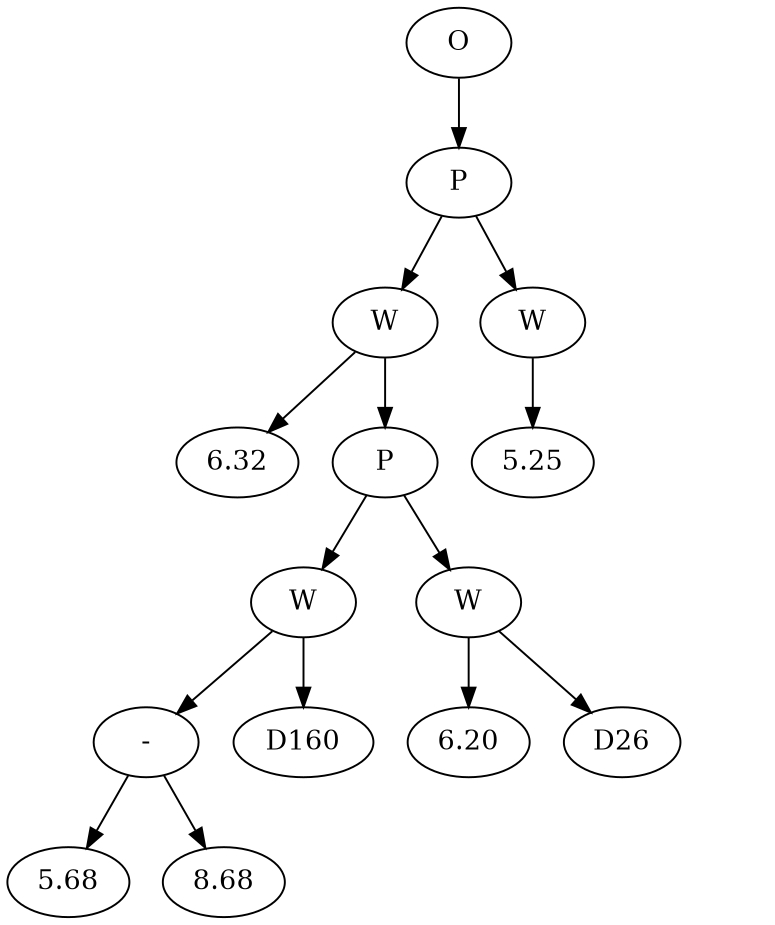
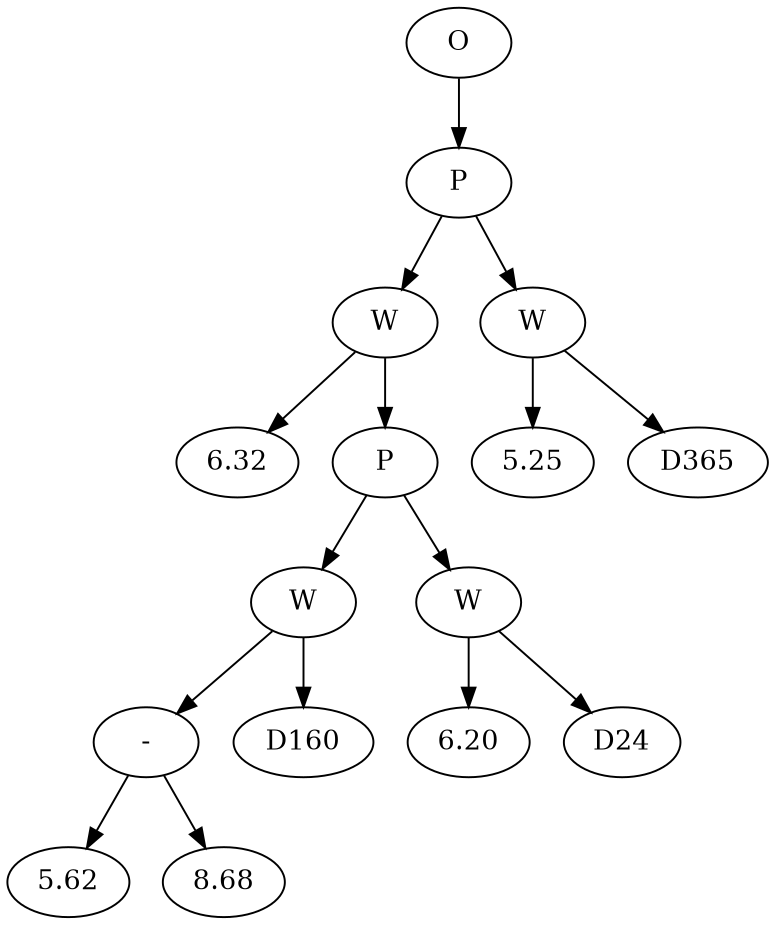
none -> (698, 462)
(622, 742) -> (622, 742)
(68, 882) -> (68, 882)
